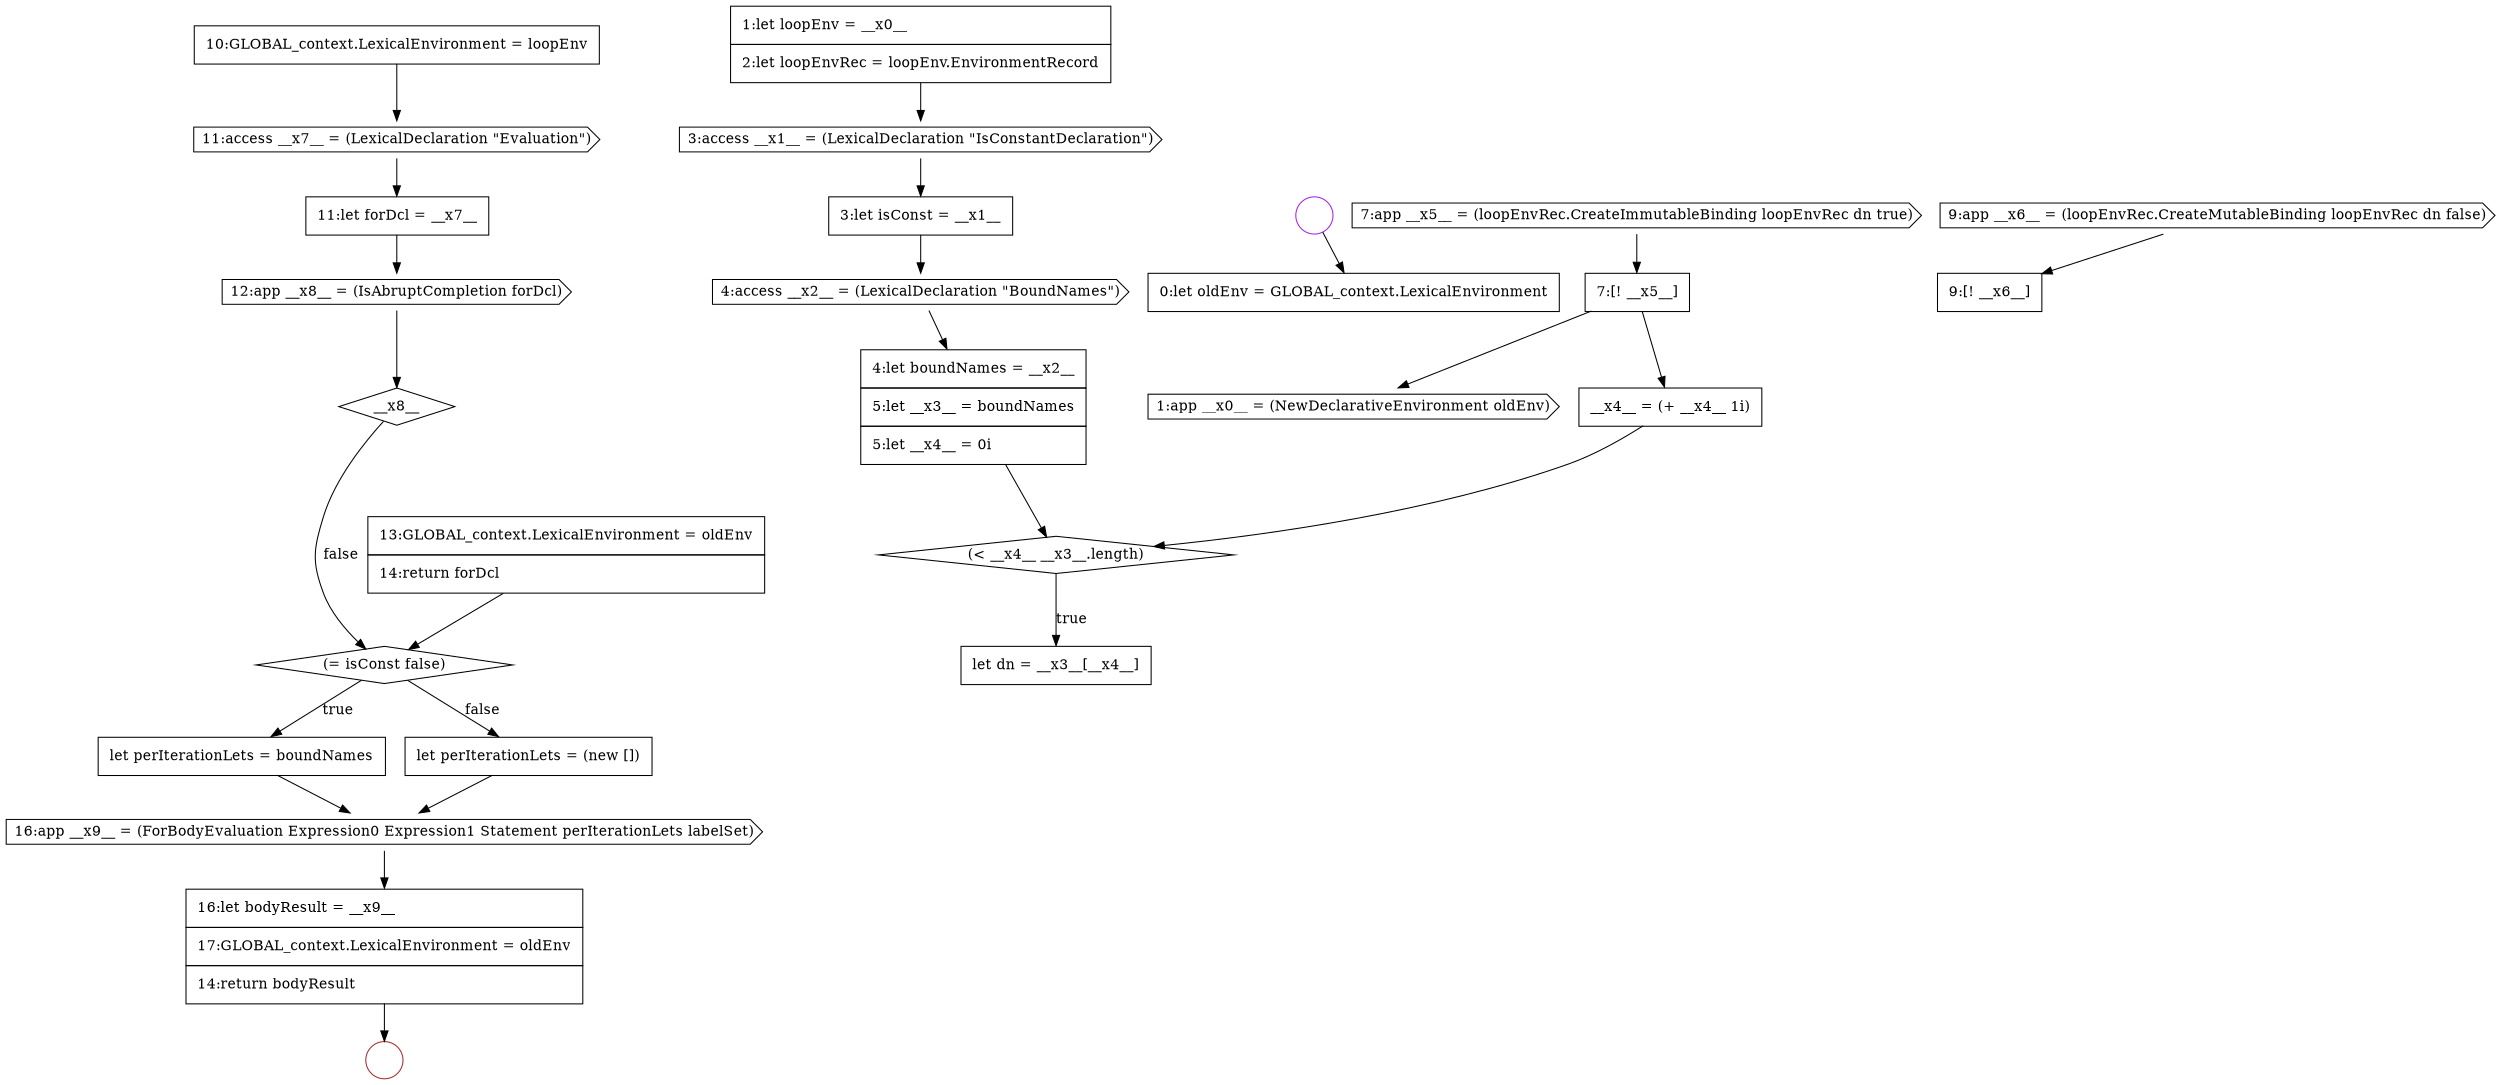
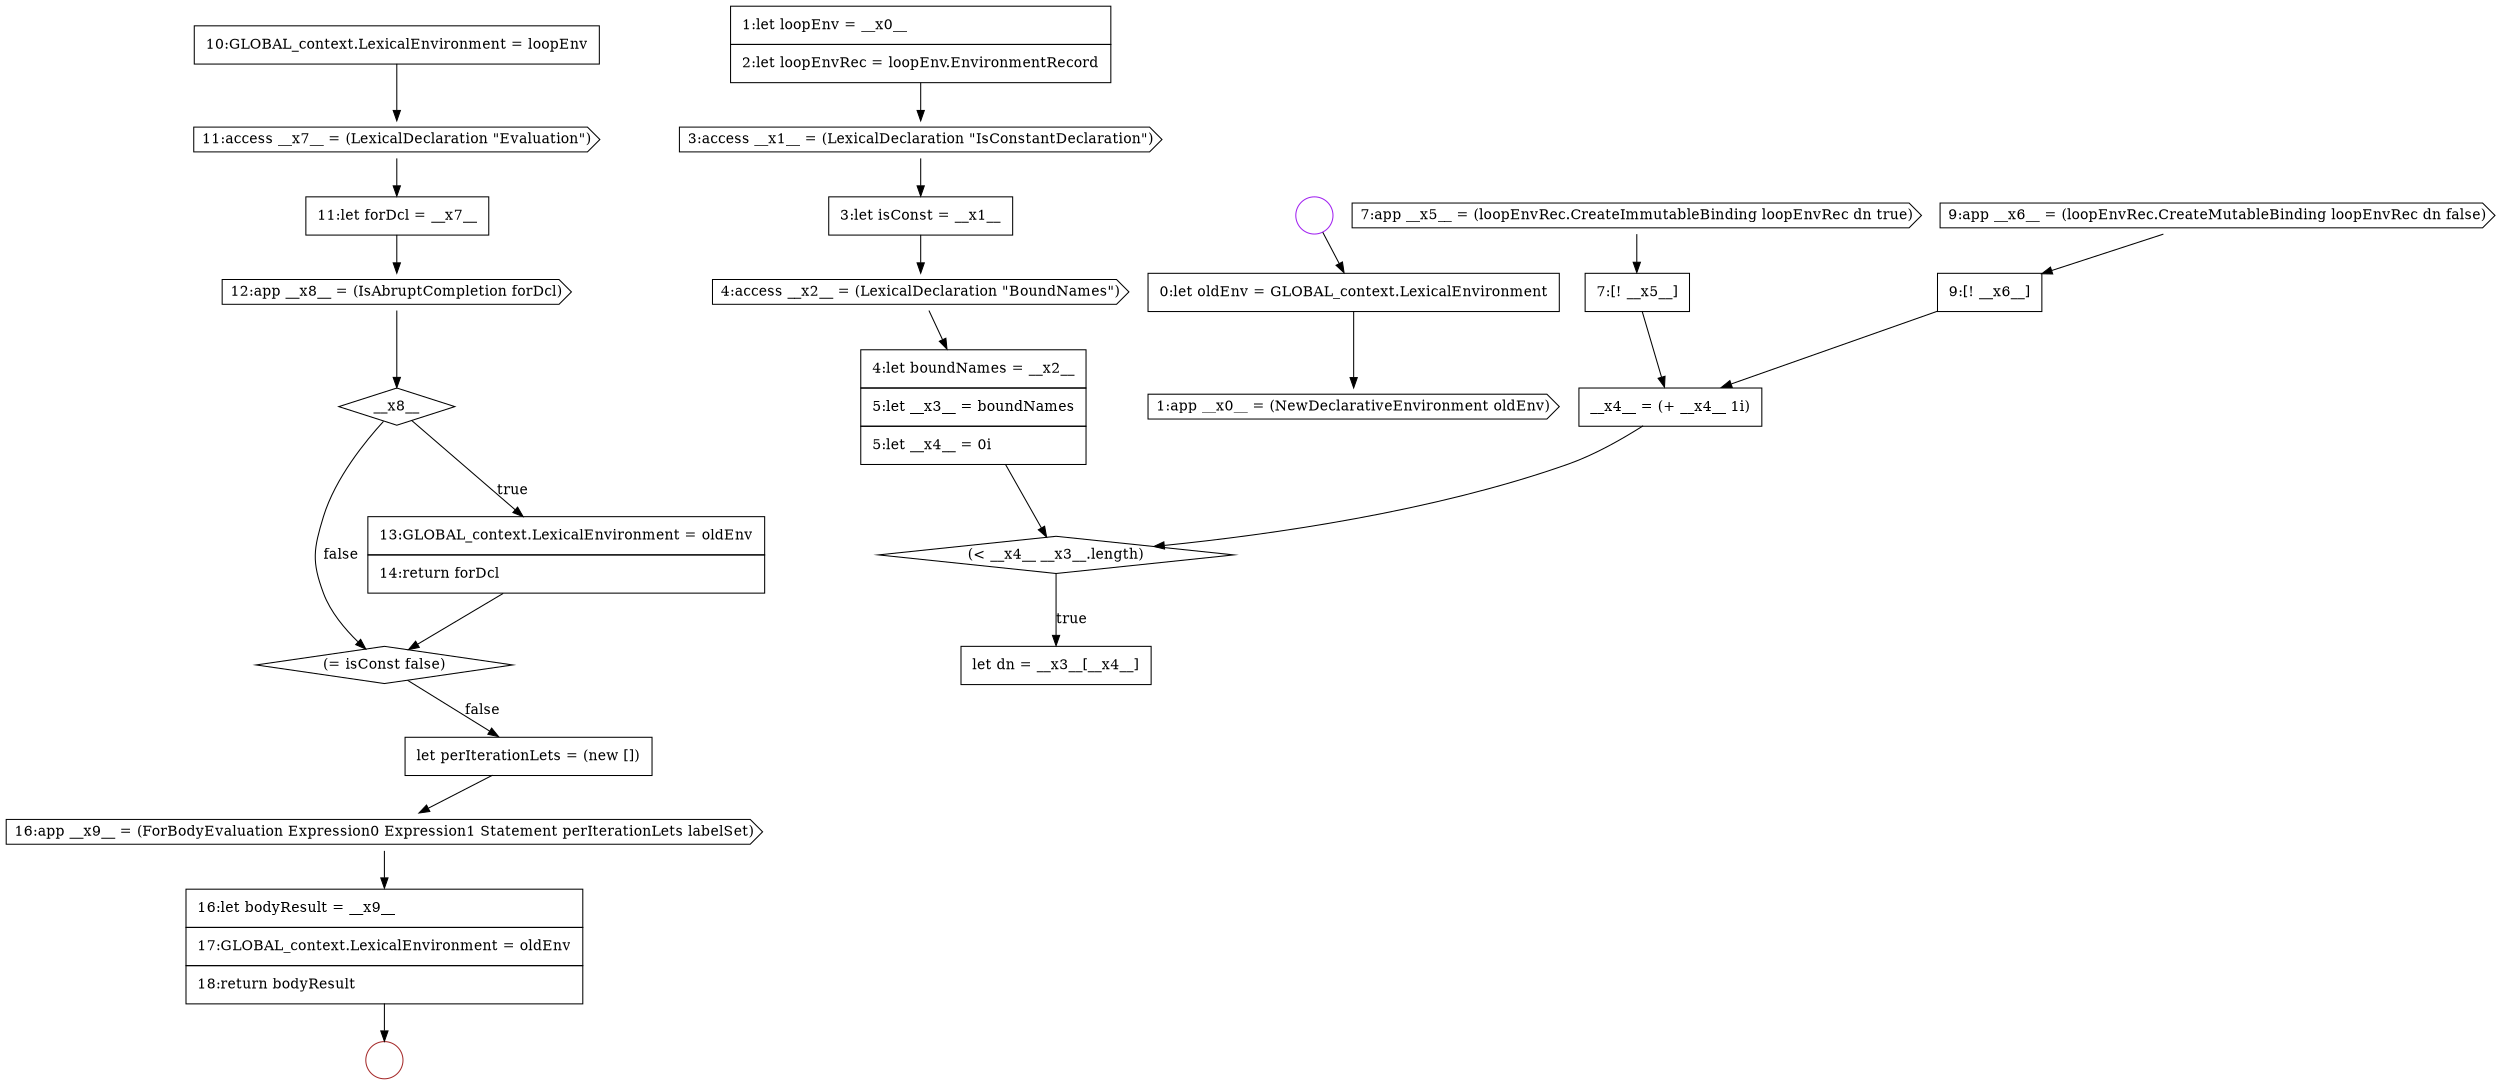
none -> (1835, 347)
(1500, 348) -> (1354, 344)
none -> (464, 465)
(242, 756) -> none
(277, 984) -> (277, 984)
